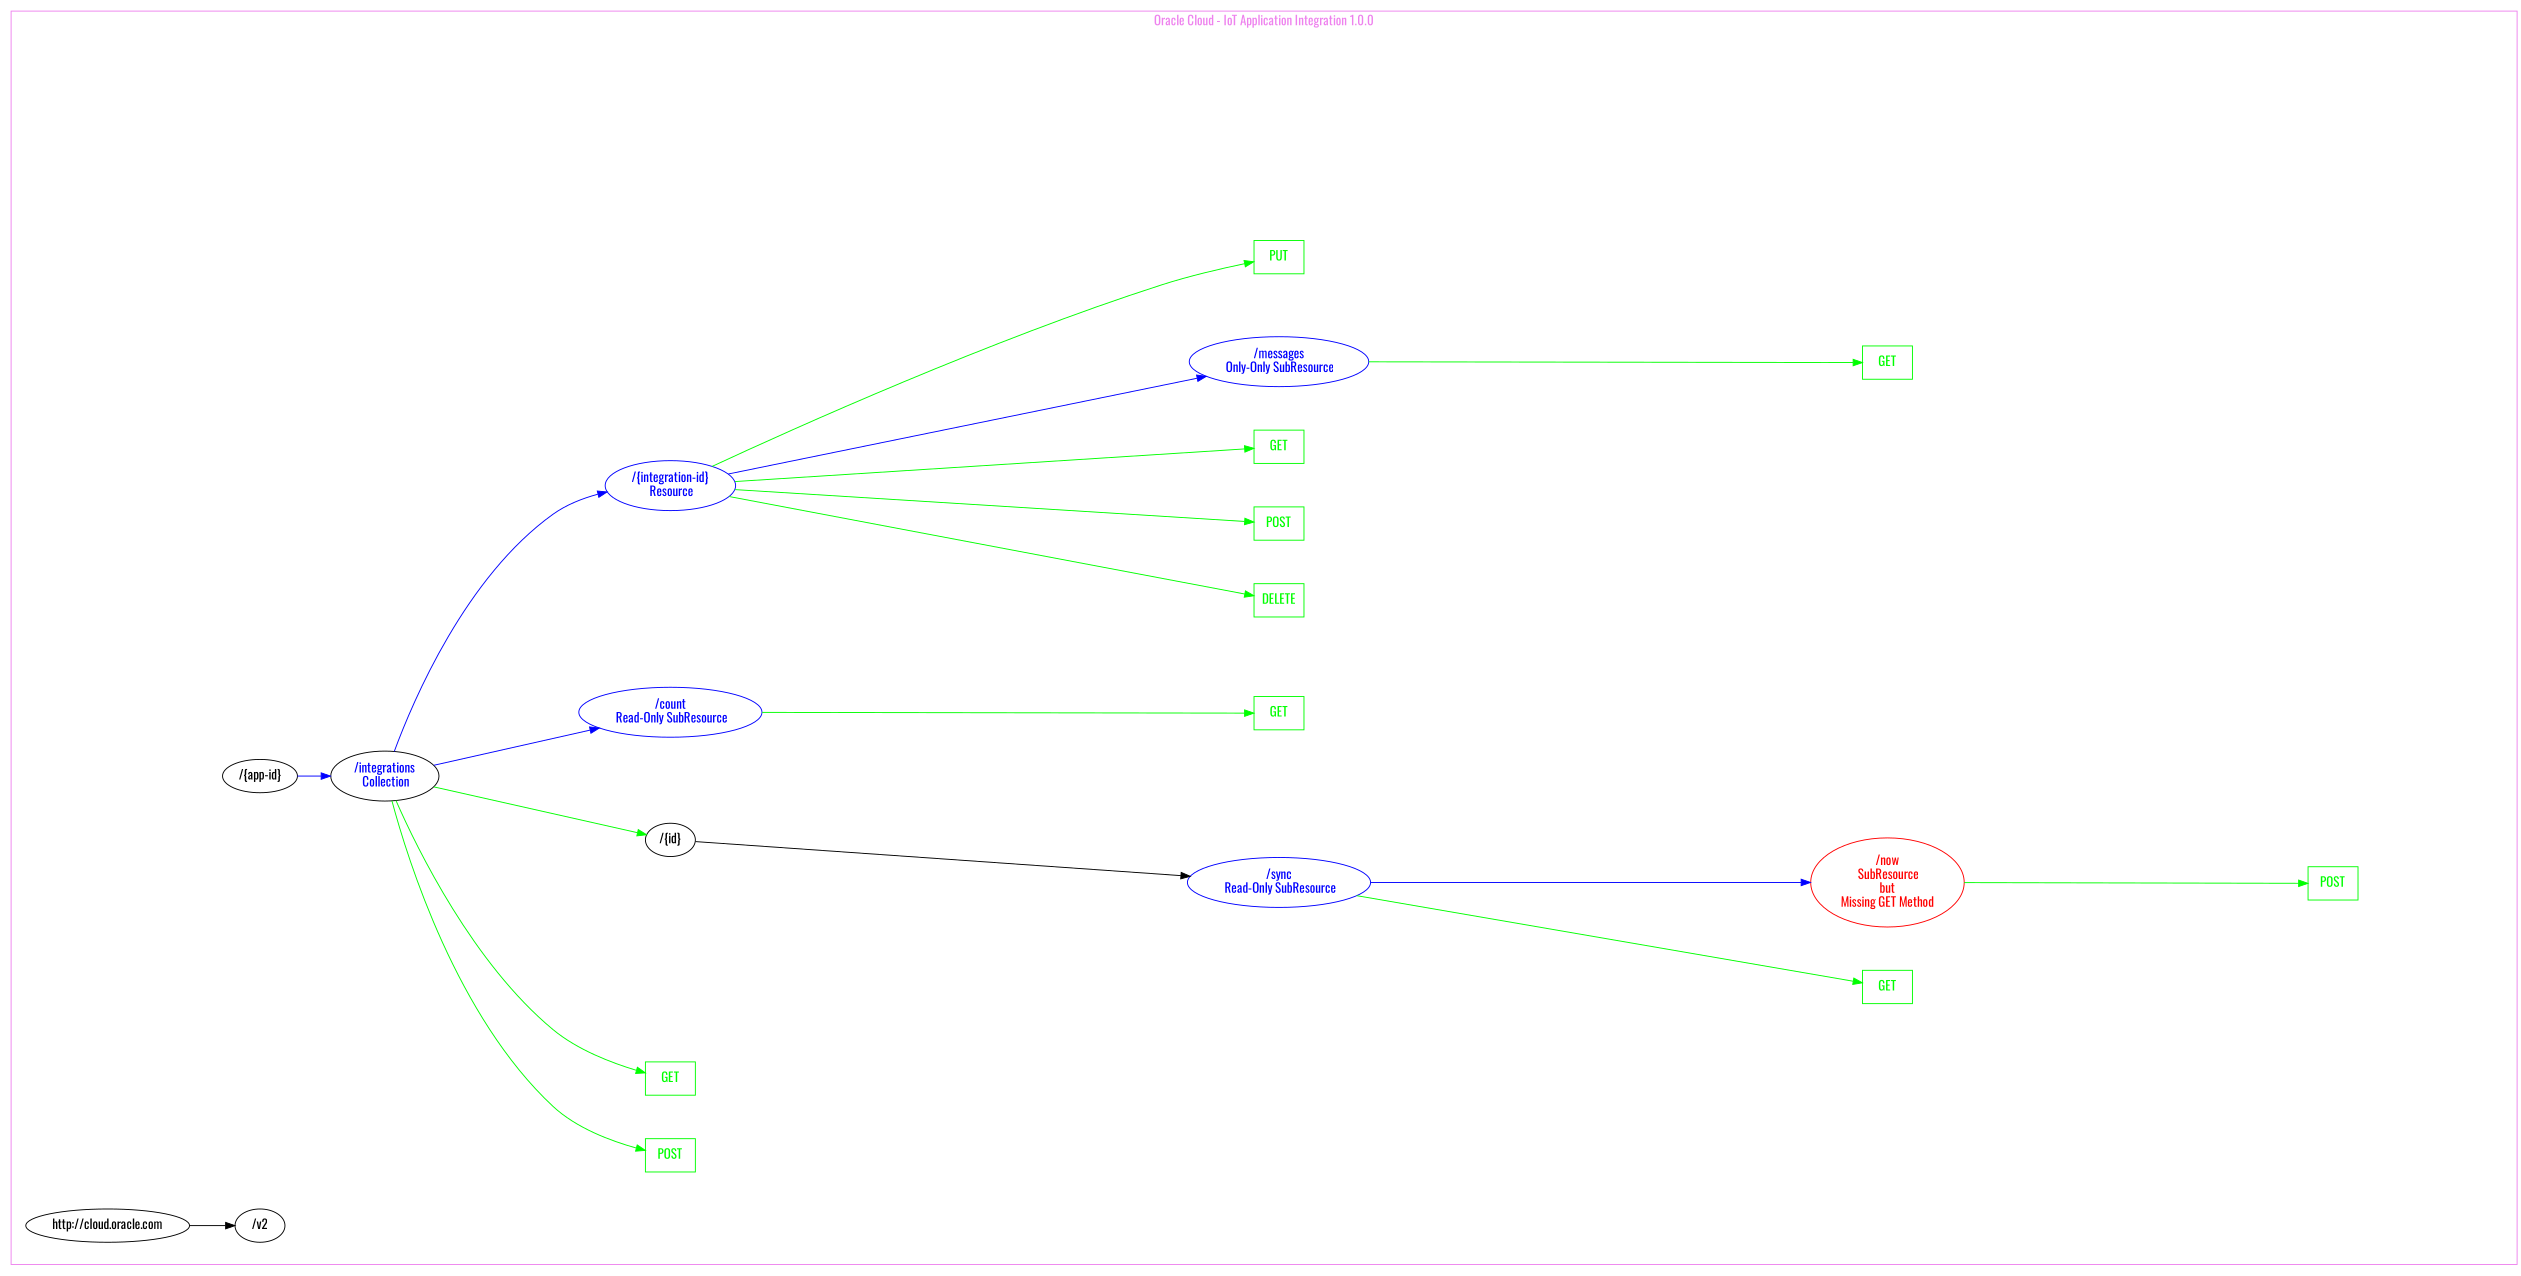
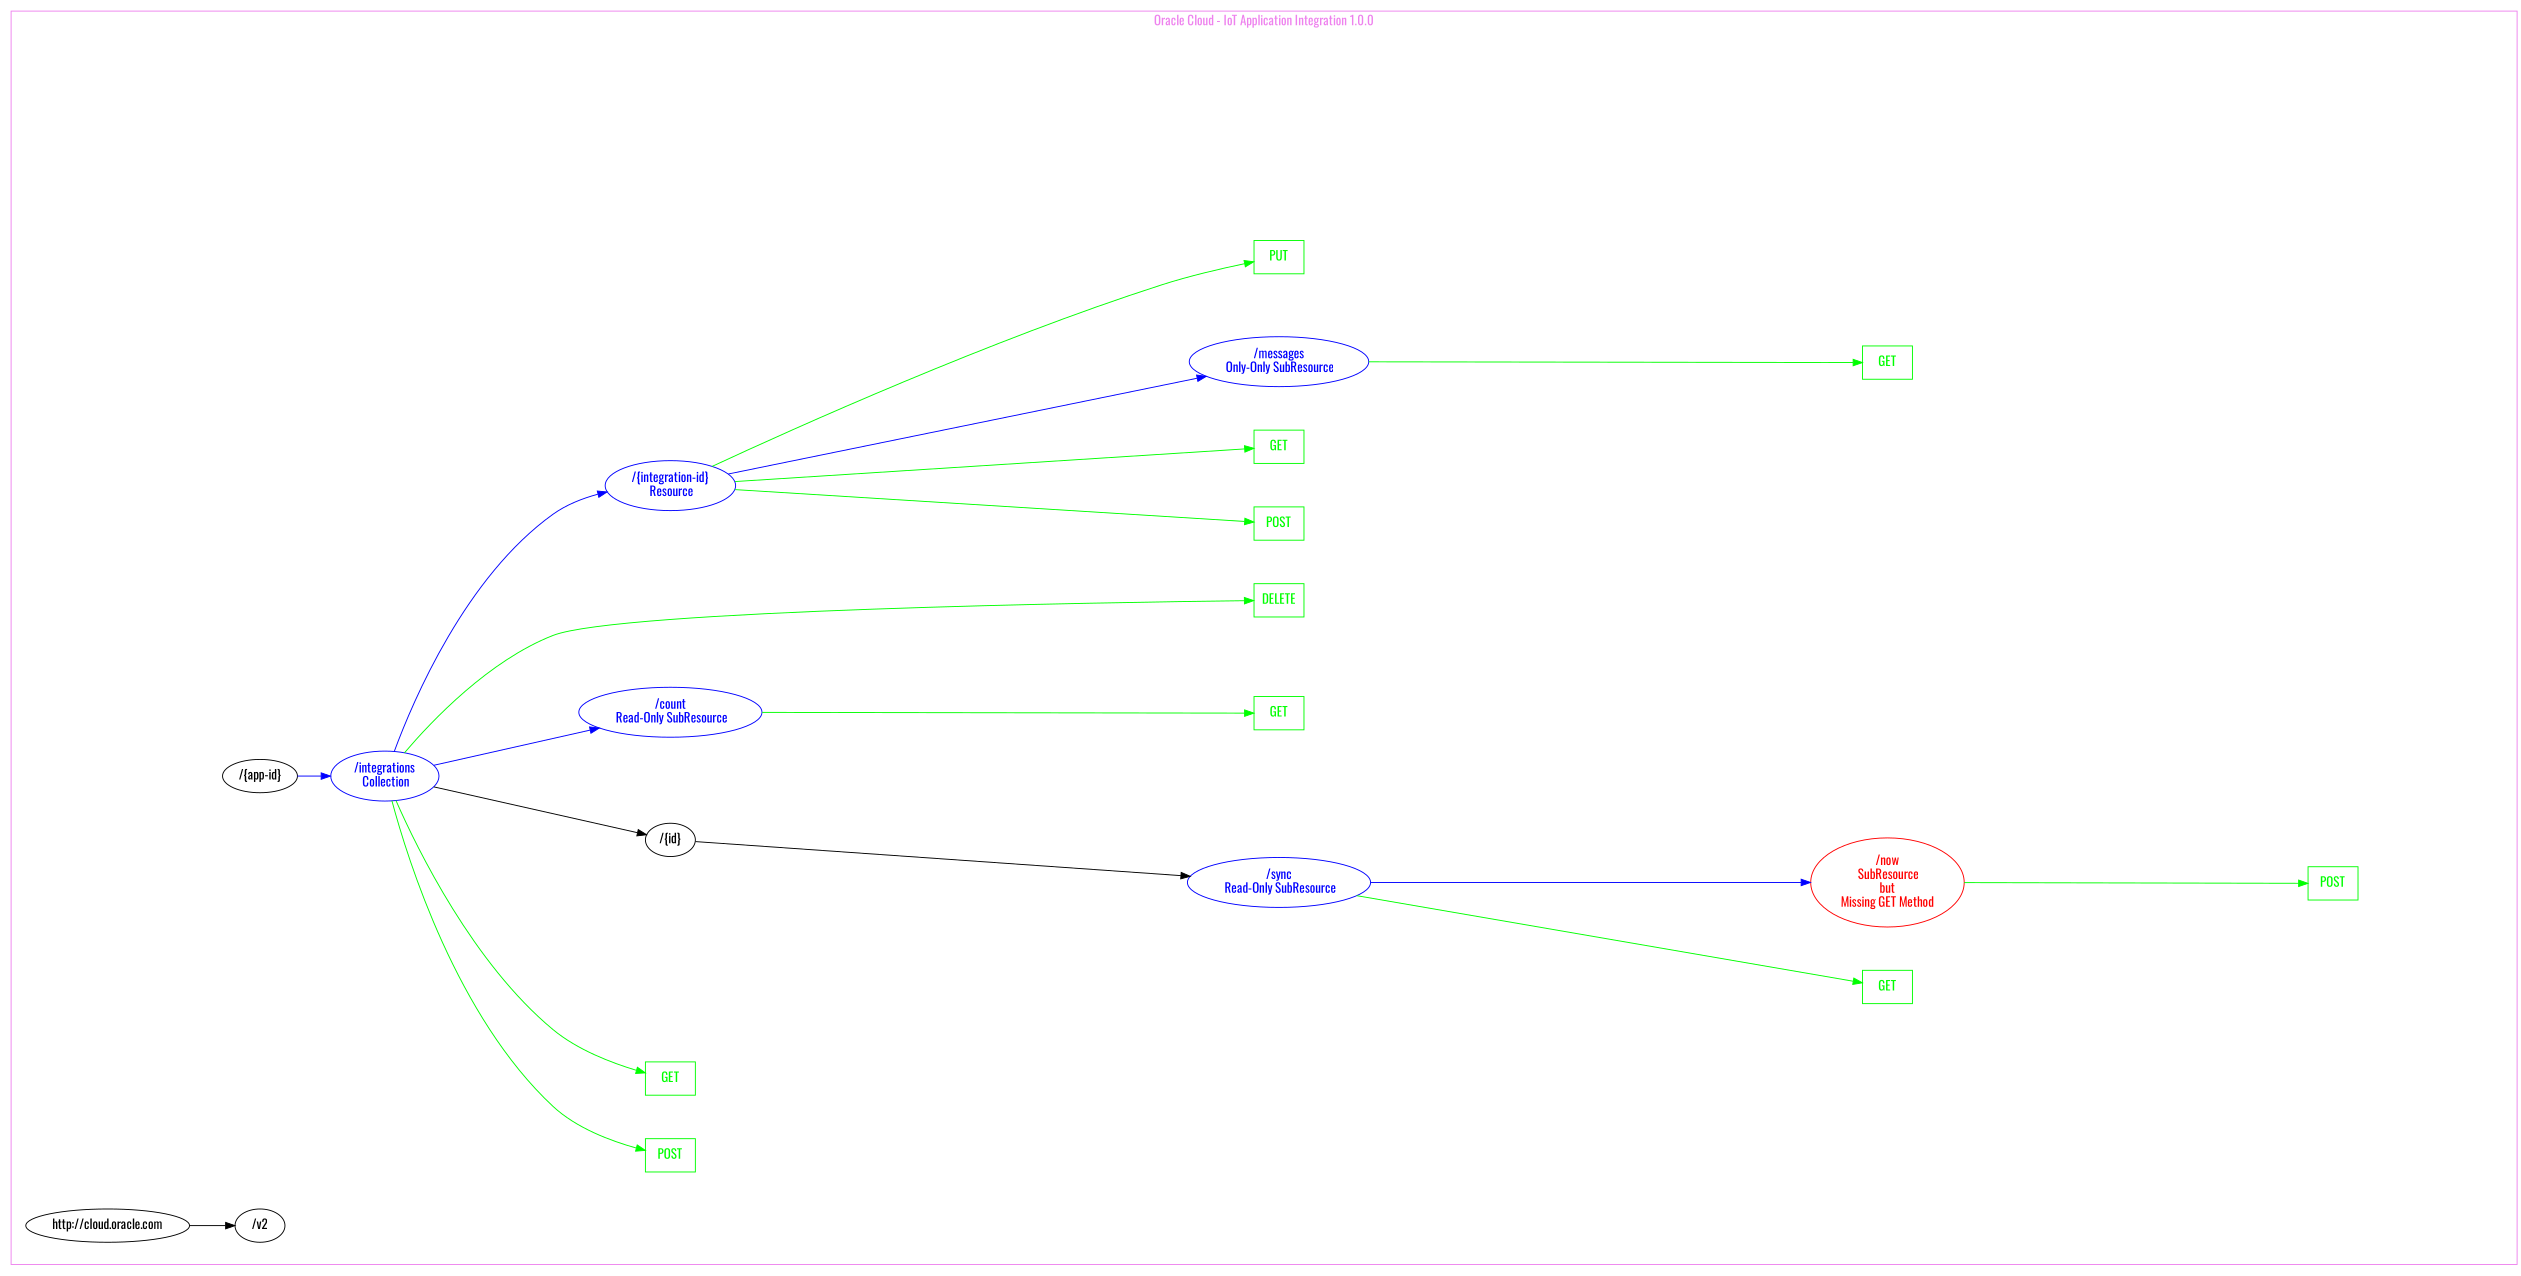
(987, 545) -> (802, 612)
(385, 776) -> (385, 776)
(536, 810) -> (536, 810)
